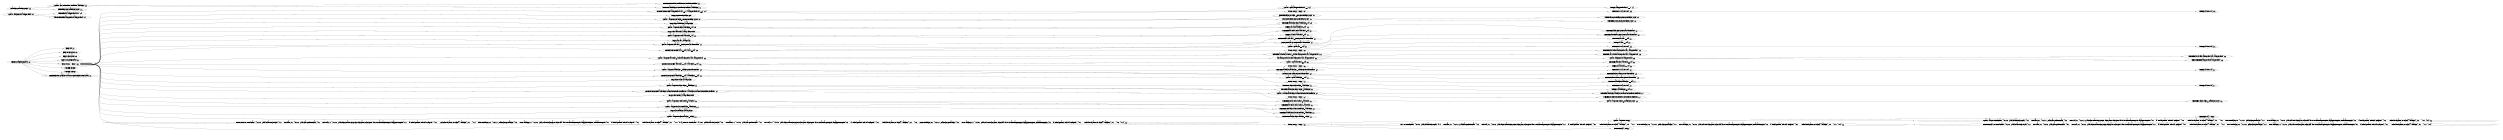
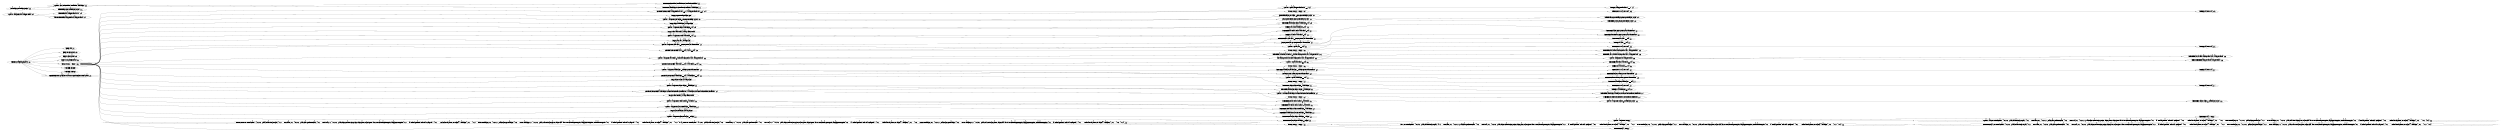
none -> (1297, 121)
